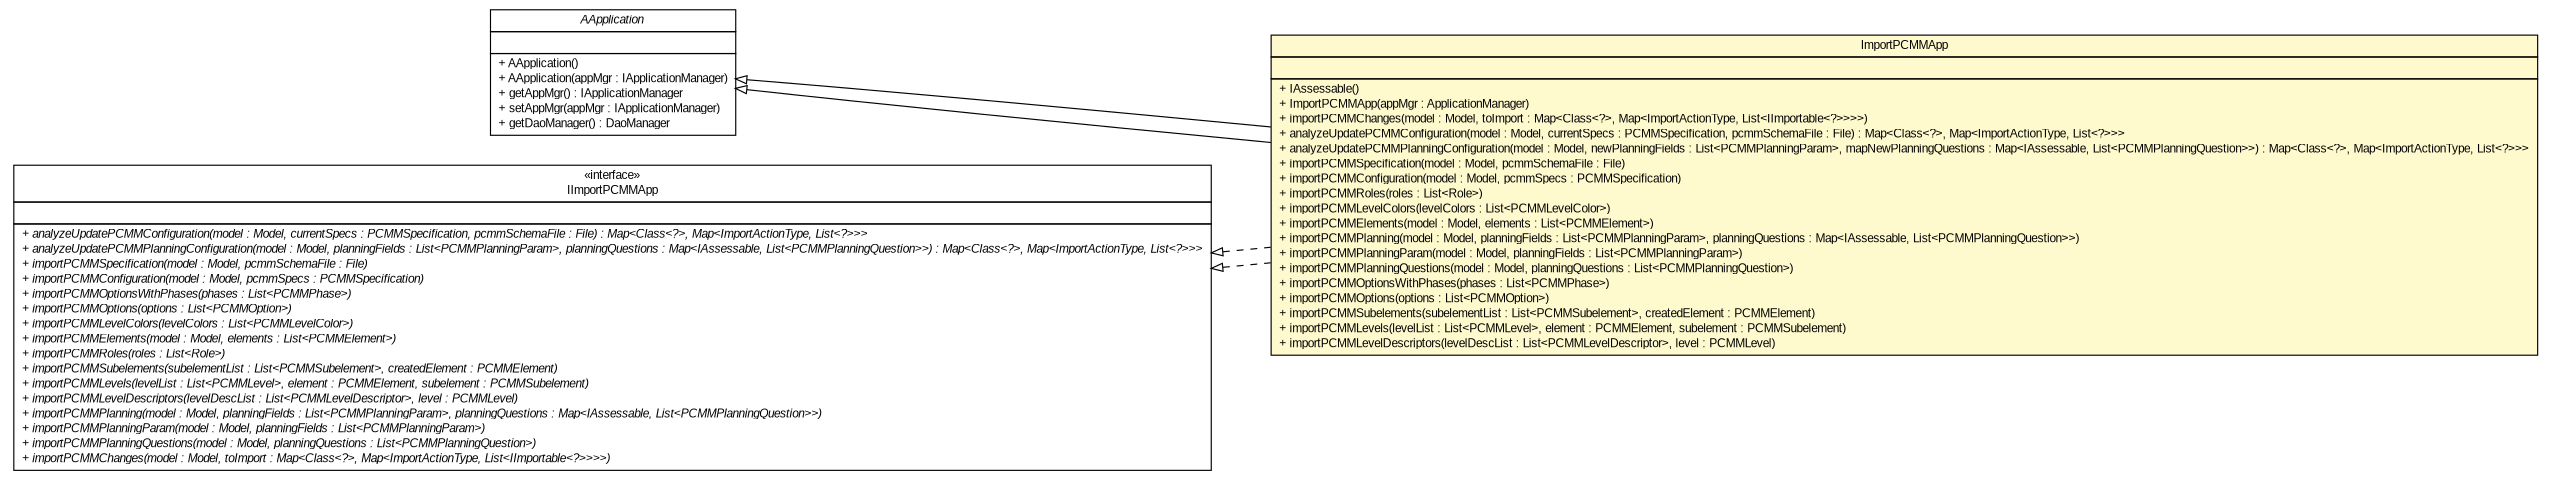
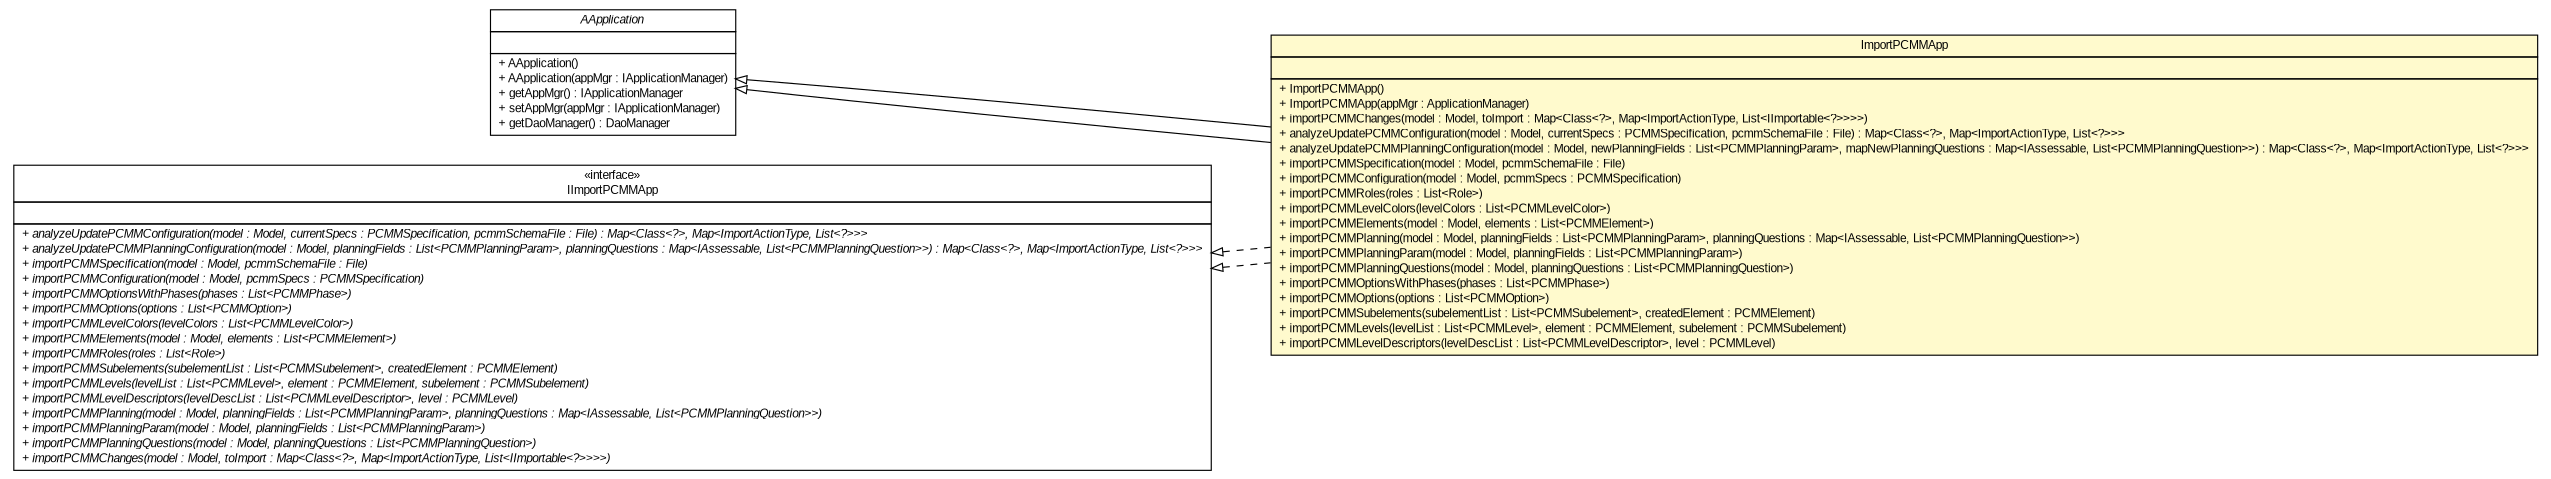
(1319, 89) -> (1332, 89)
